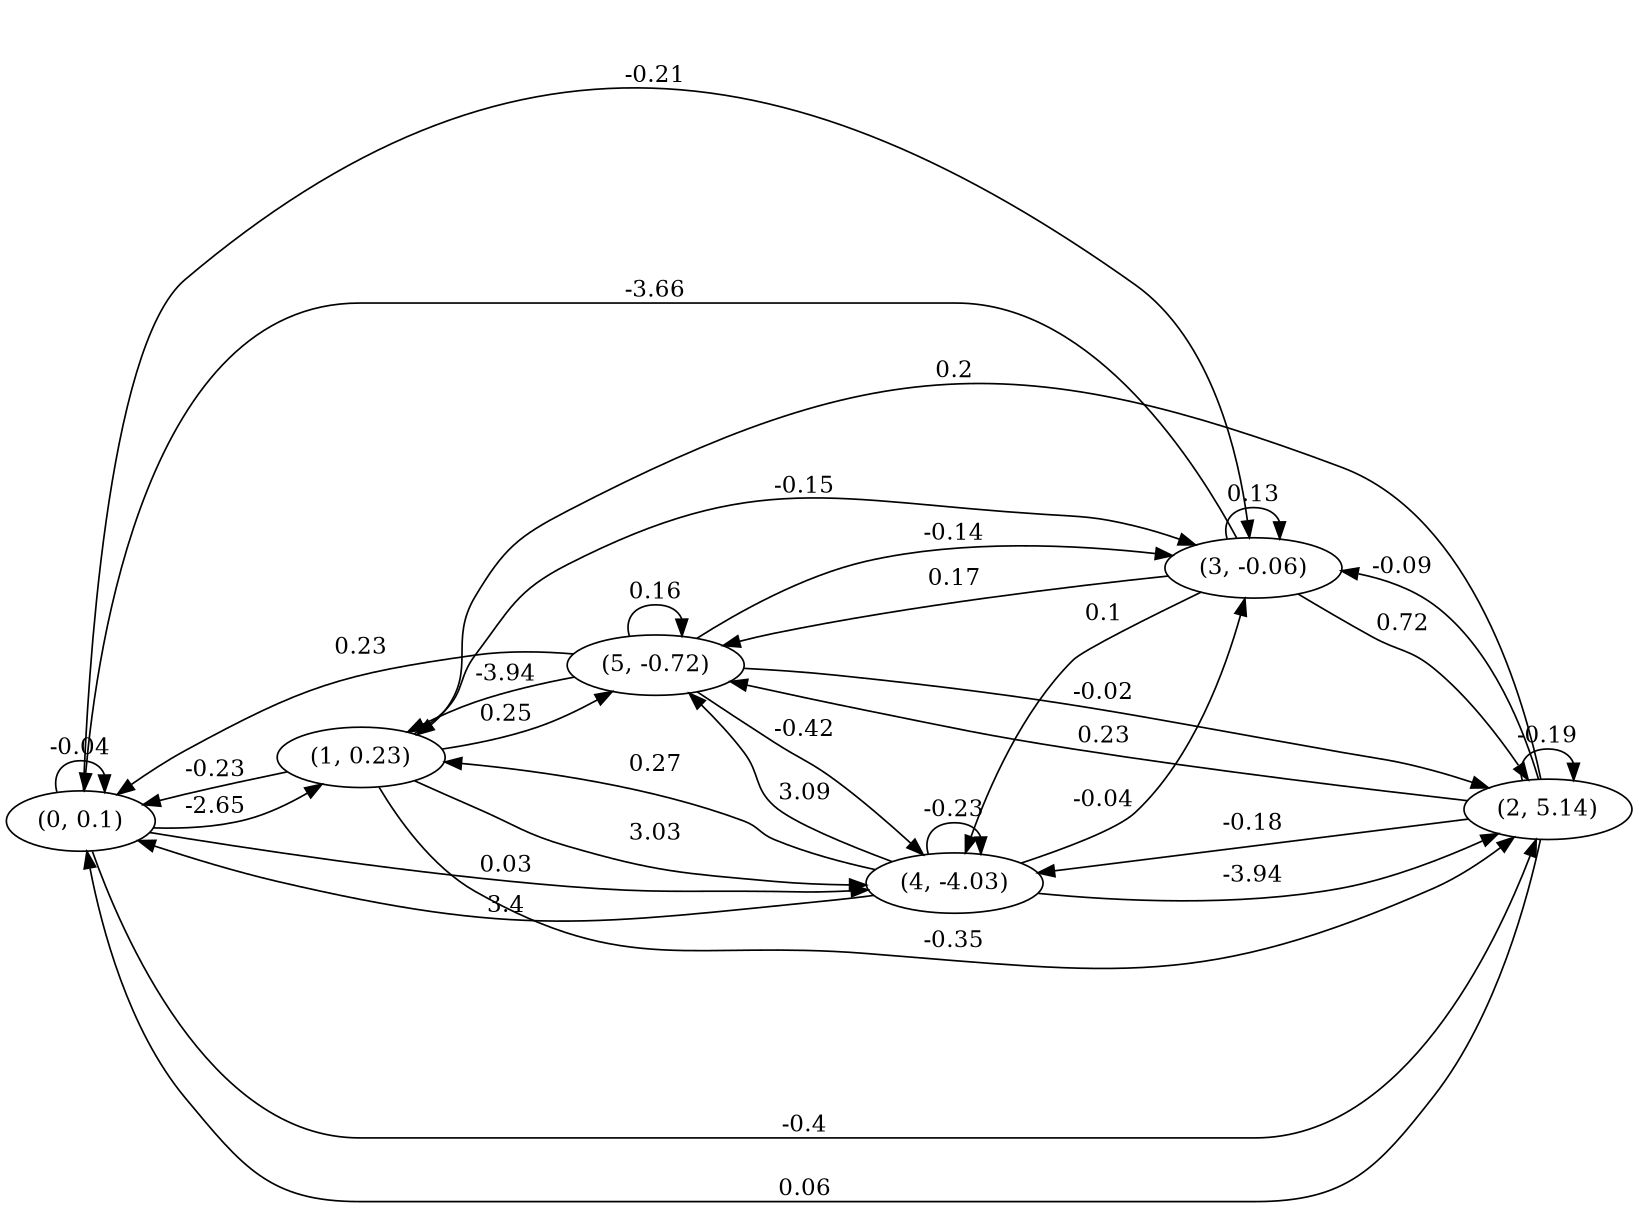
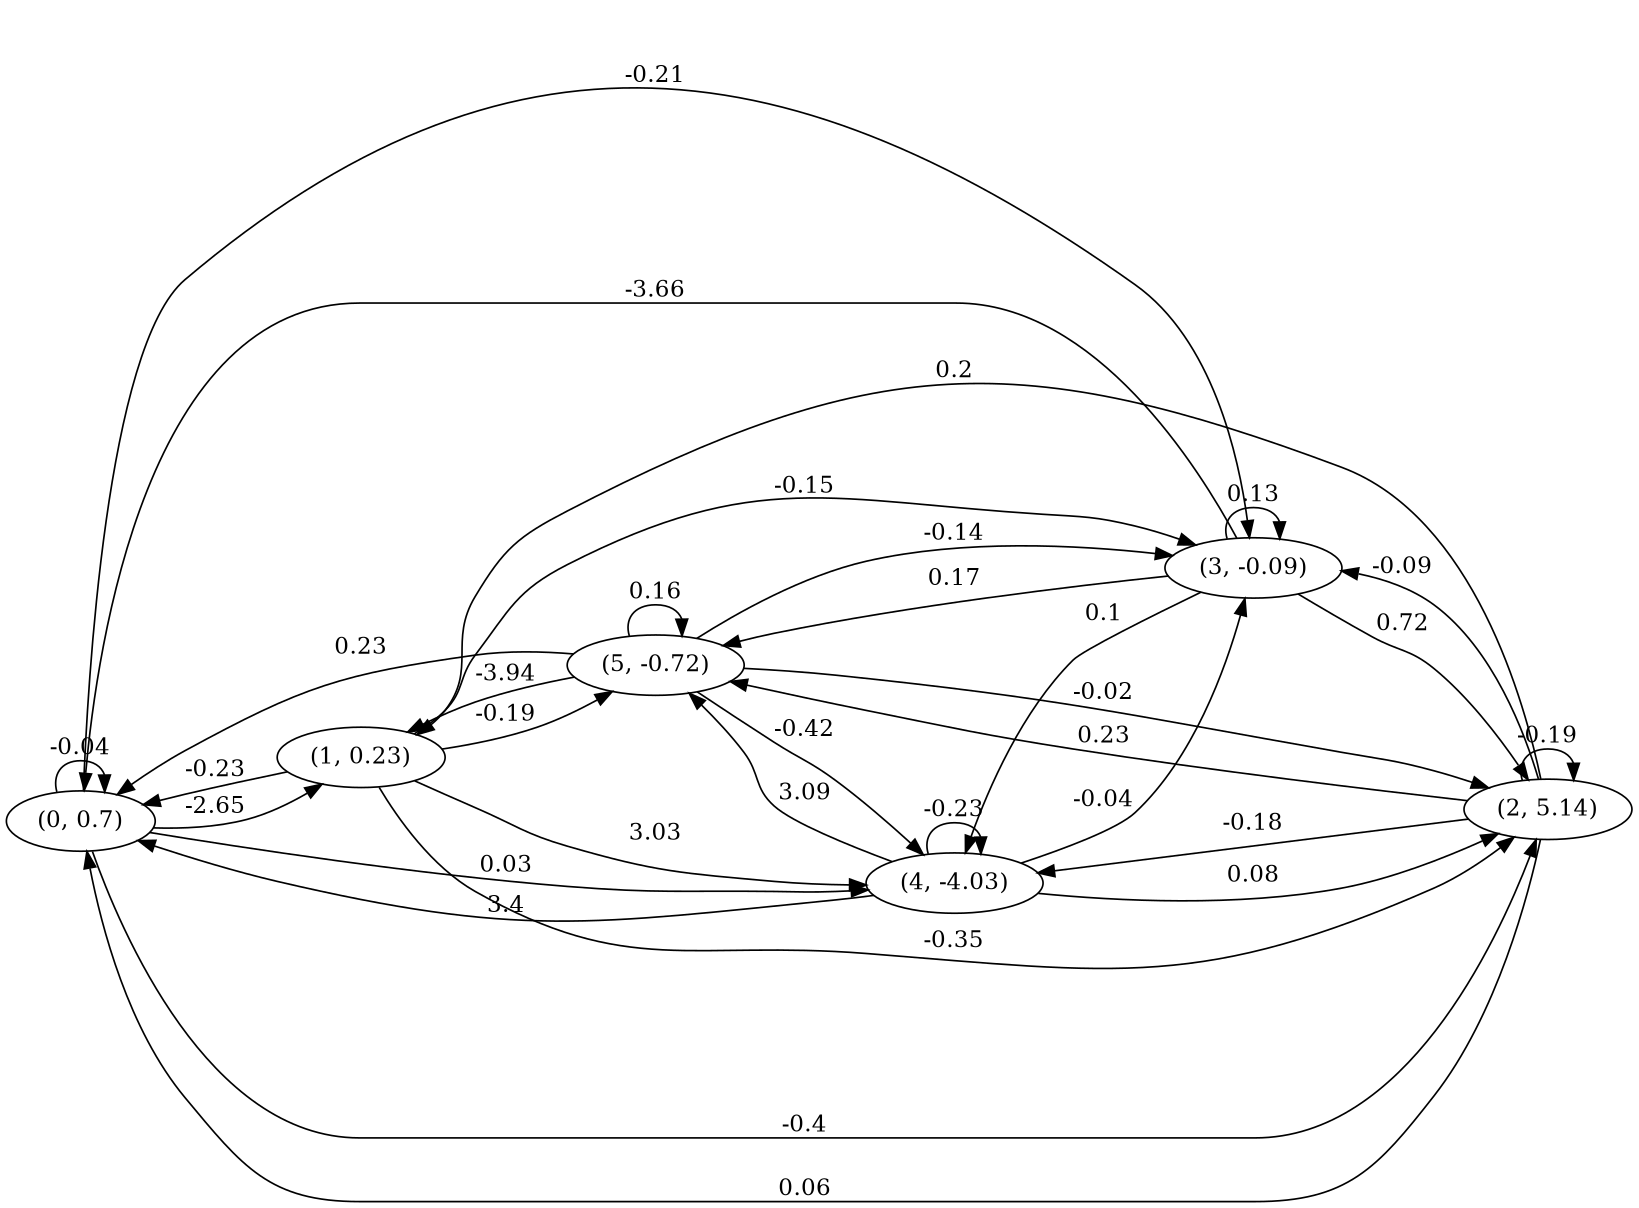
(1253, 568) -> (1253, 568)
(506, 715) -> (506, 715)
(673, 799) -> none
(81, 821) -> (81, 821)
(1253, 876) -> (1253, 876)
